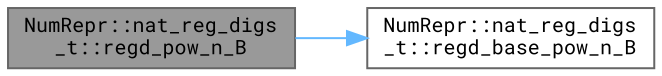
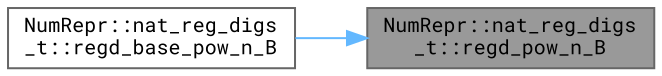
(321, 38) -> (321, 38)
